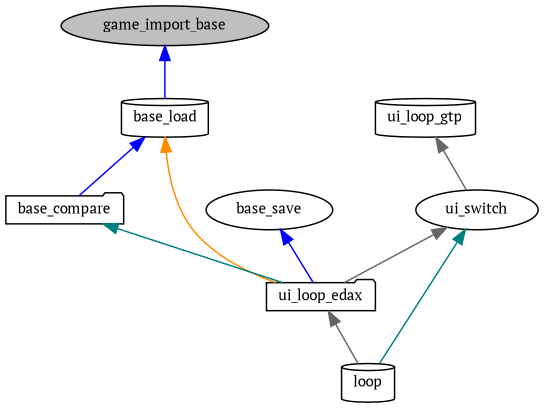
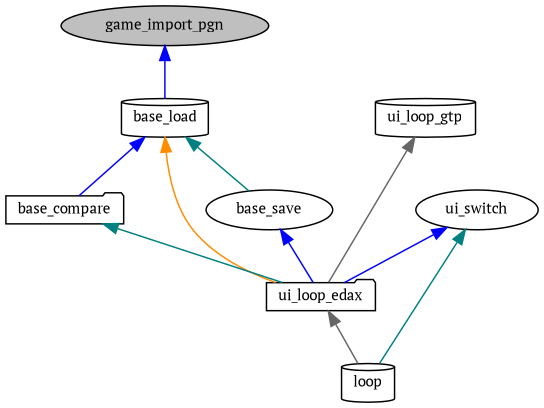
(165, 26) -> (165, 26)
none -> (223, 169)
(455, 170) -> (368, 216)
(389, 259) -> (389, 259)
